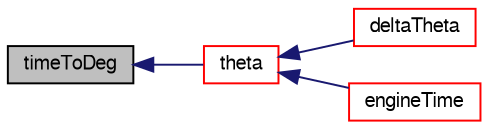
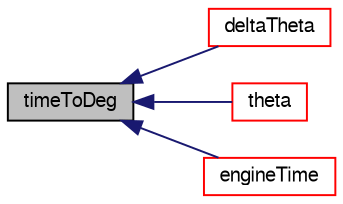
(326, 47) -> (180, 61)
(324, 82) -> (180, 143)
